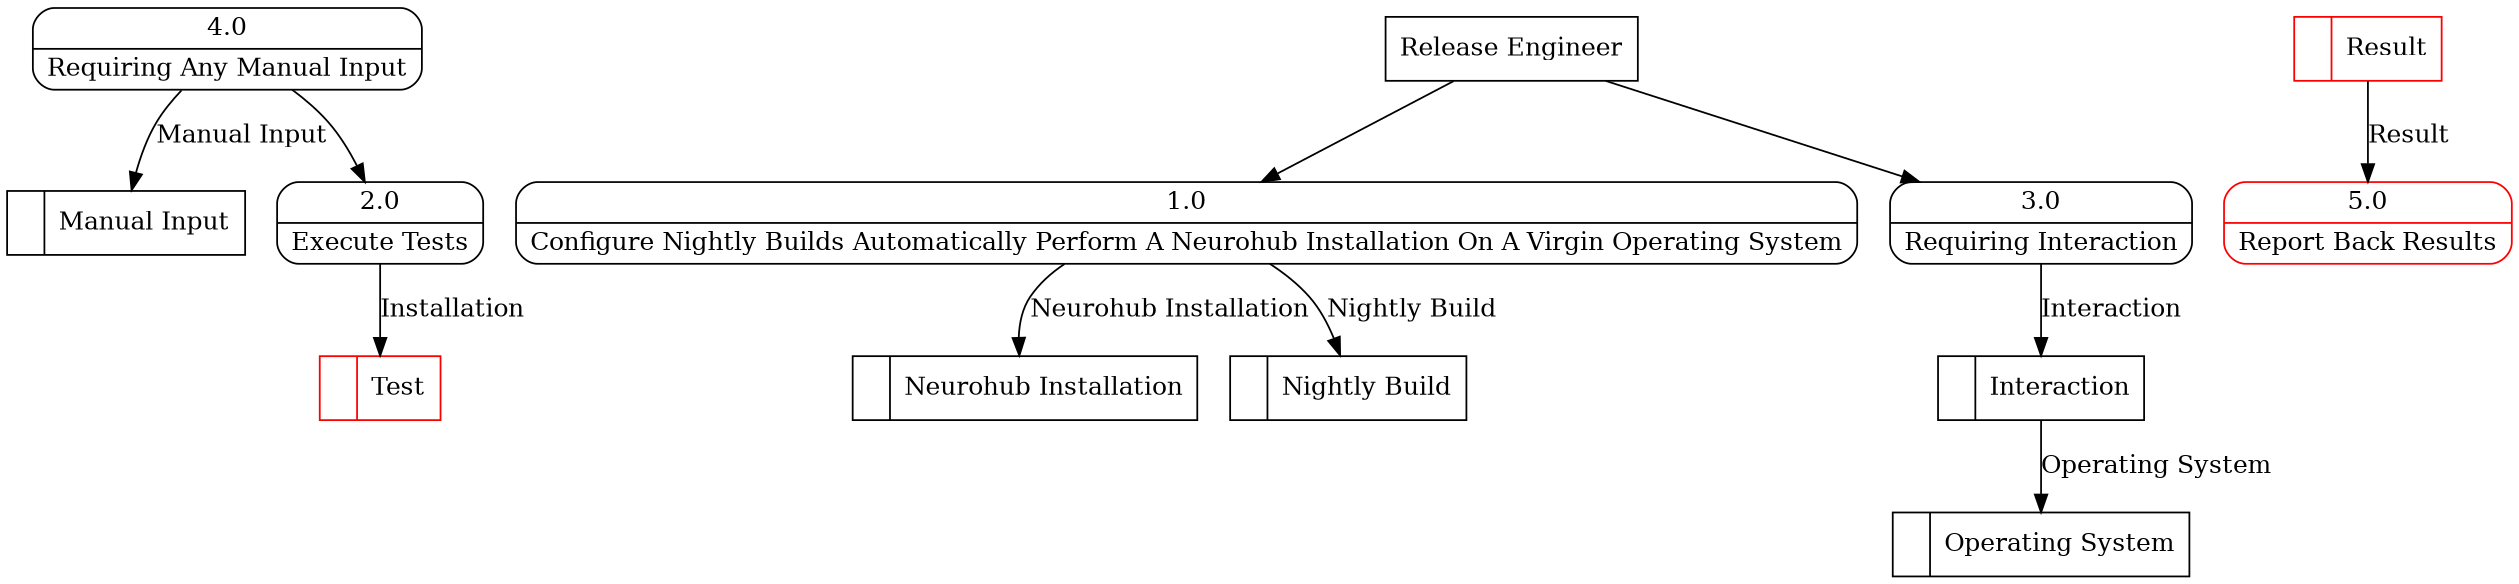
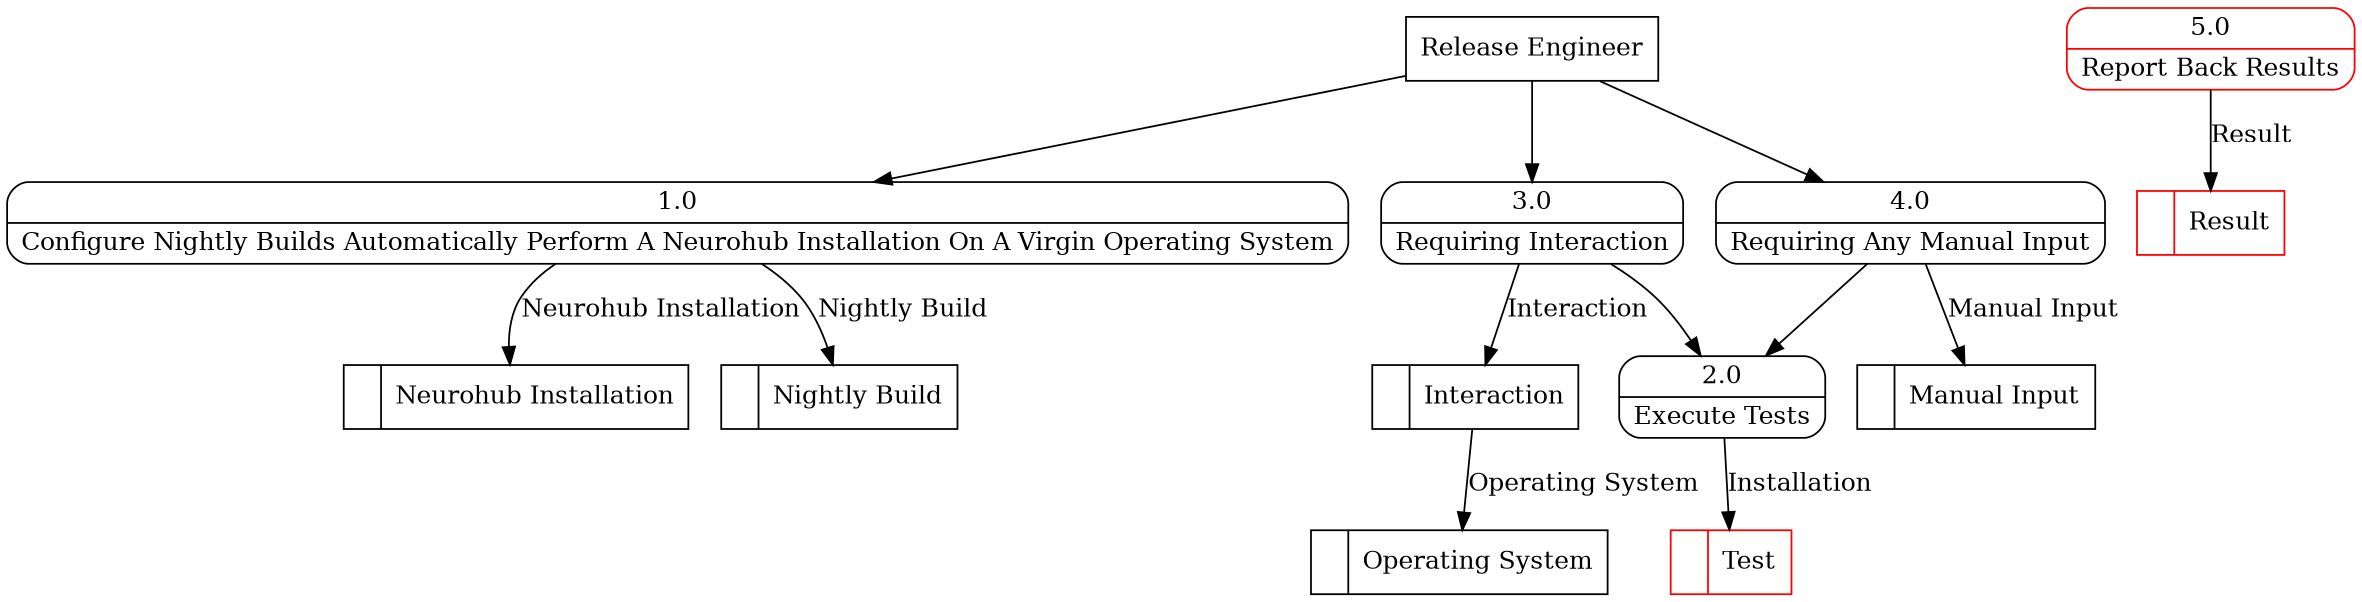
(2368, 122) -> (2211, 132)
none -> (1703, 128)
none -> (1656, 298)
